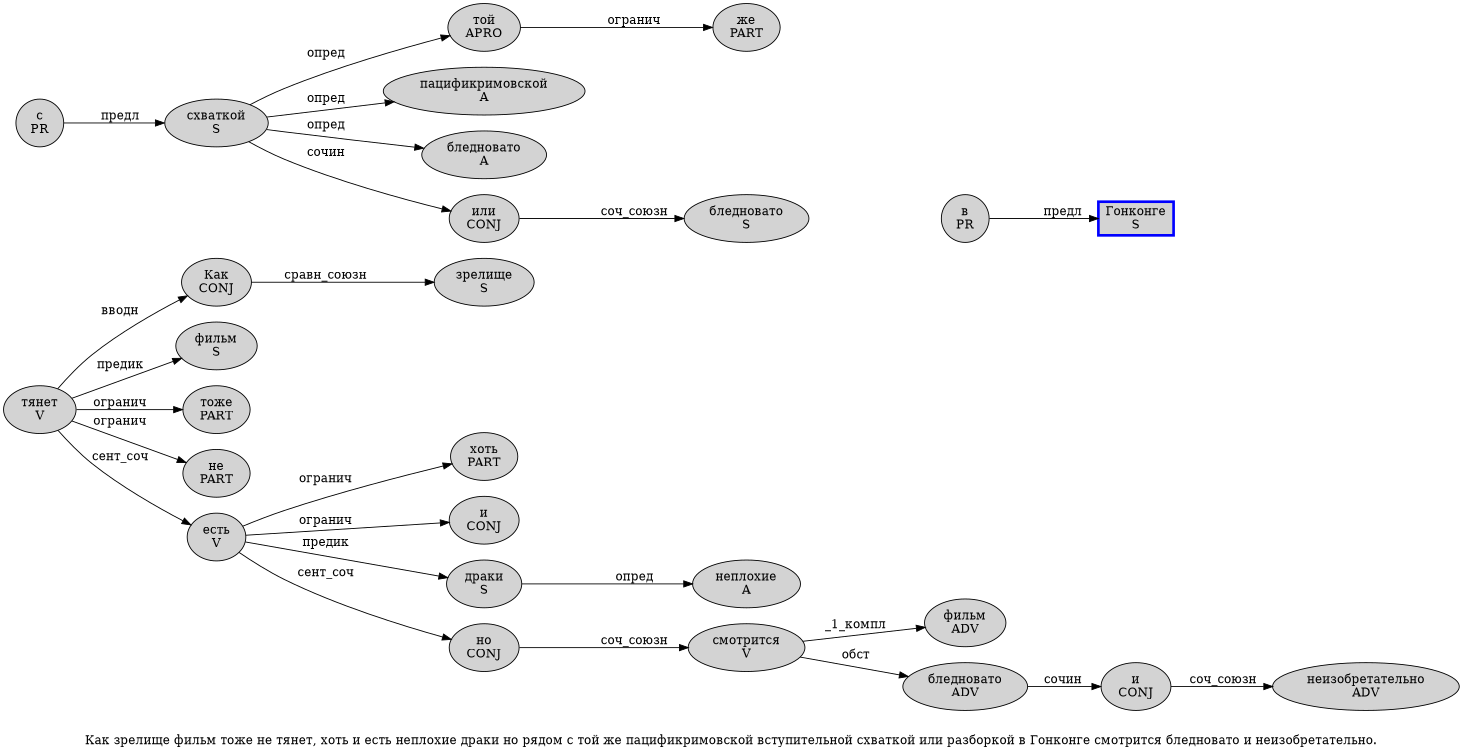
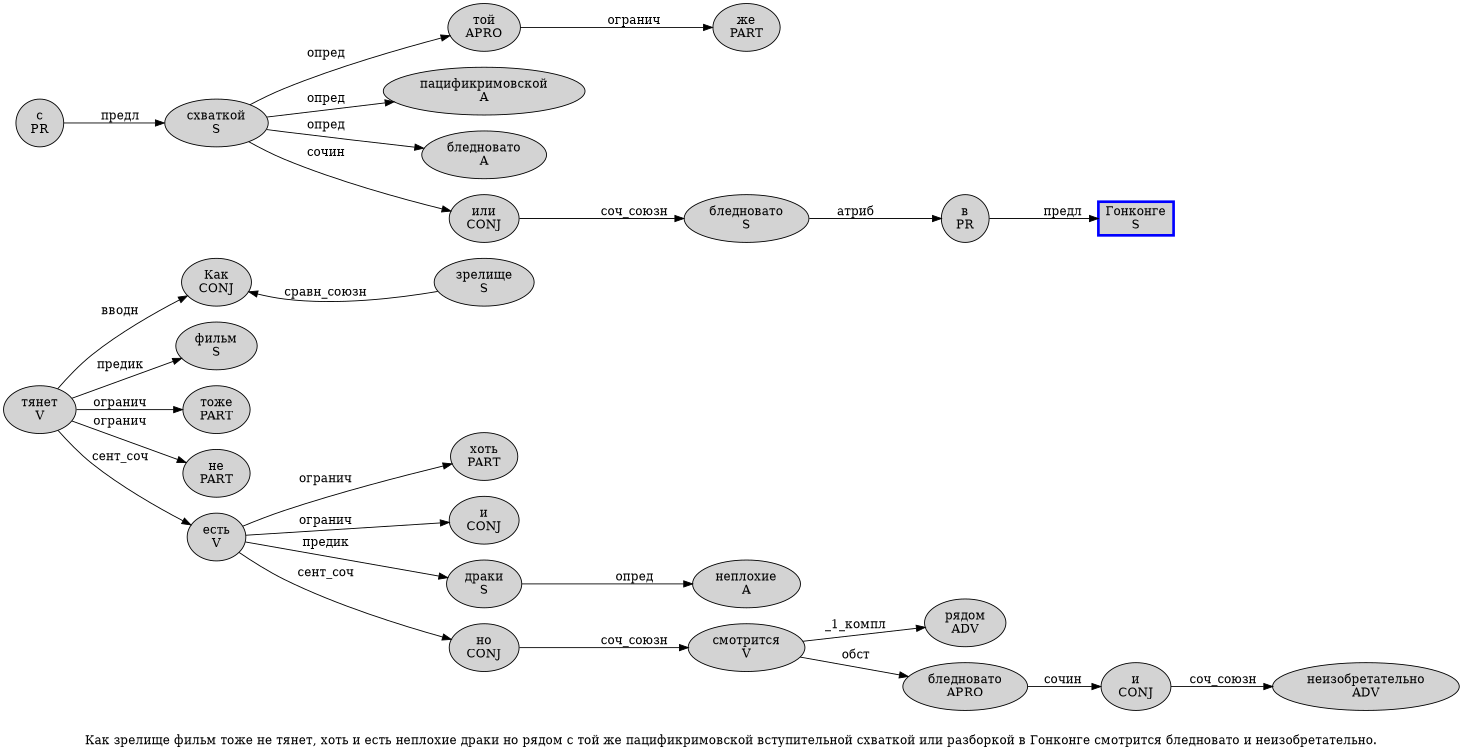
none -> (871, 219)
(338, 282) -> (348, 301)
(965, 623) -> (965, 623)
(965, 687) -> (965, 687)
